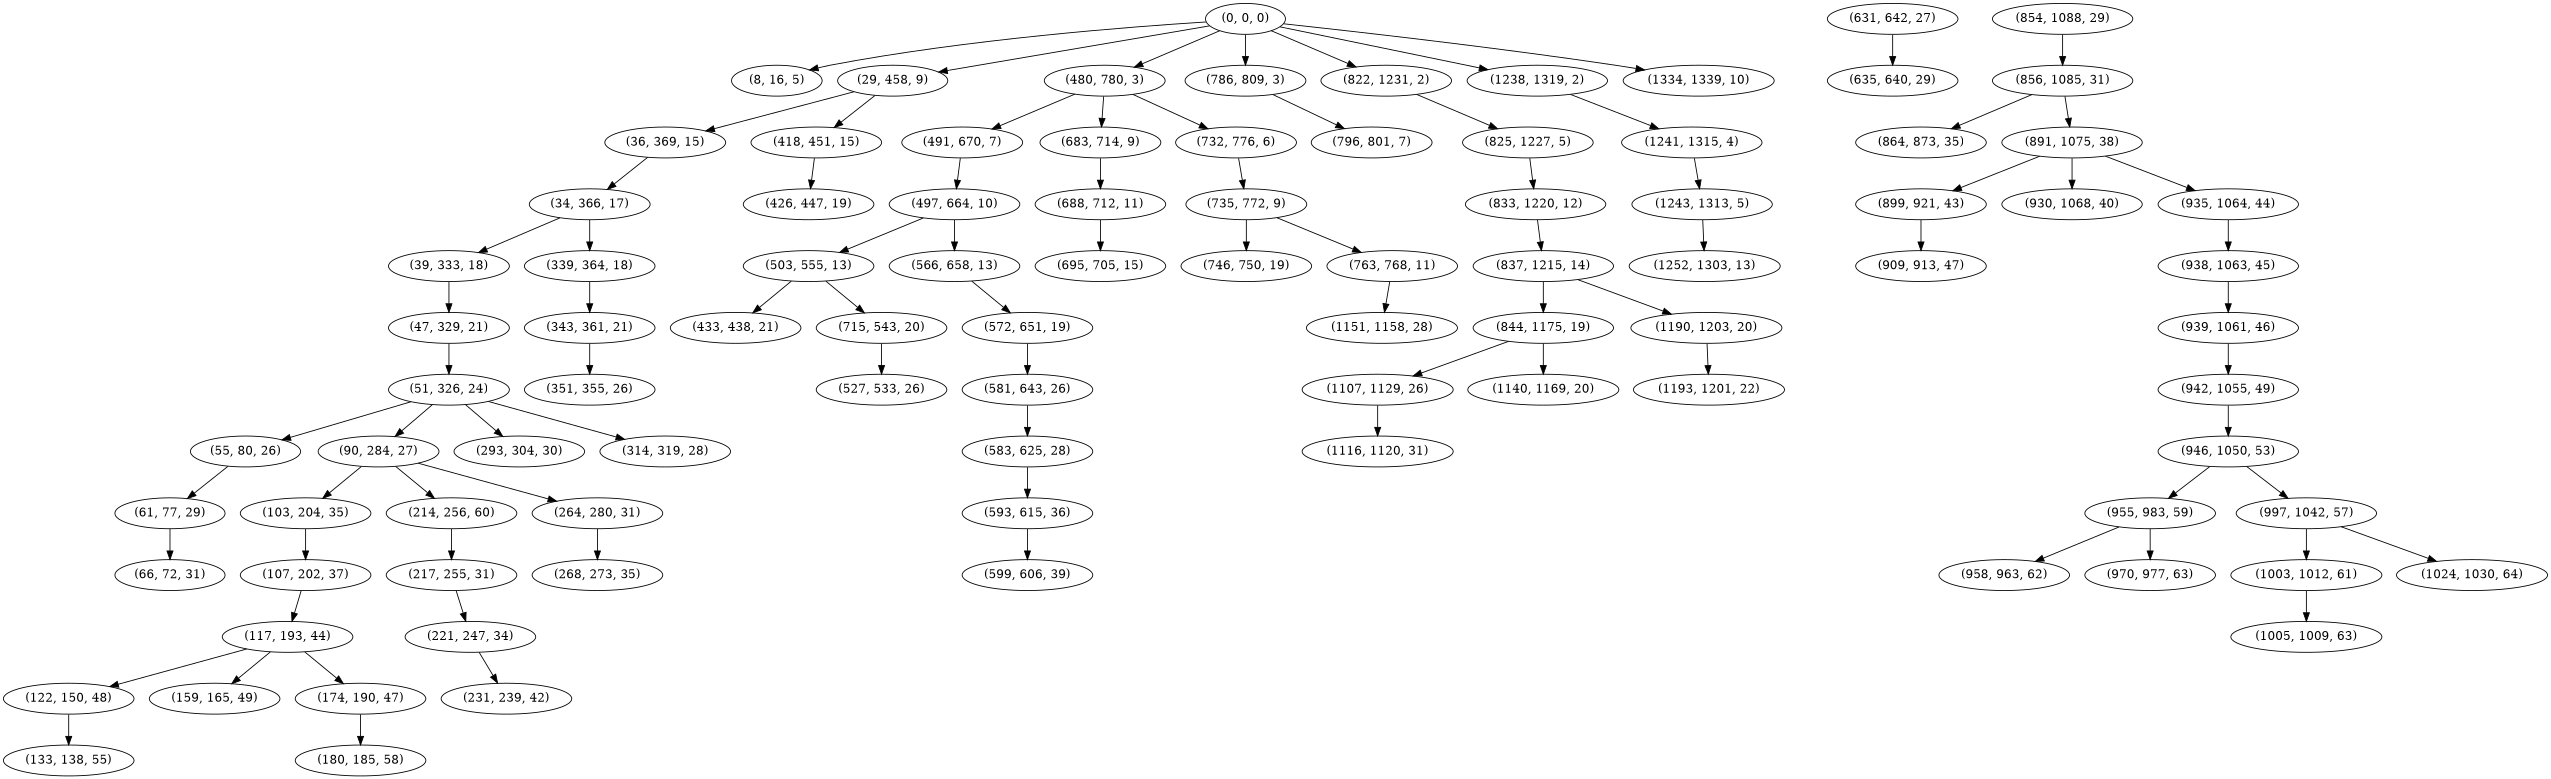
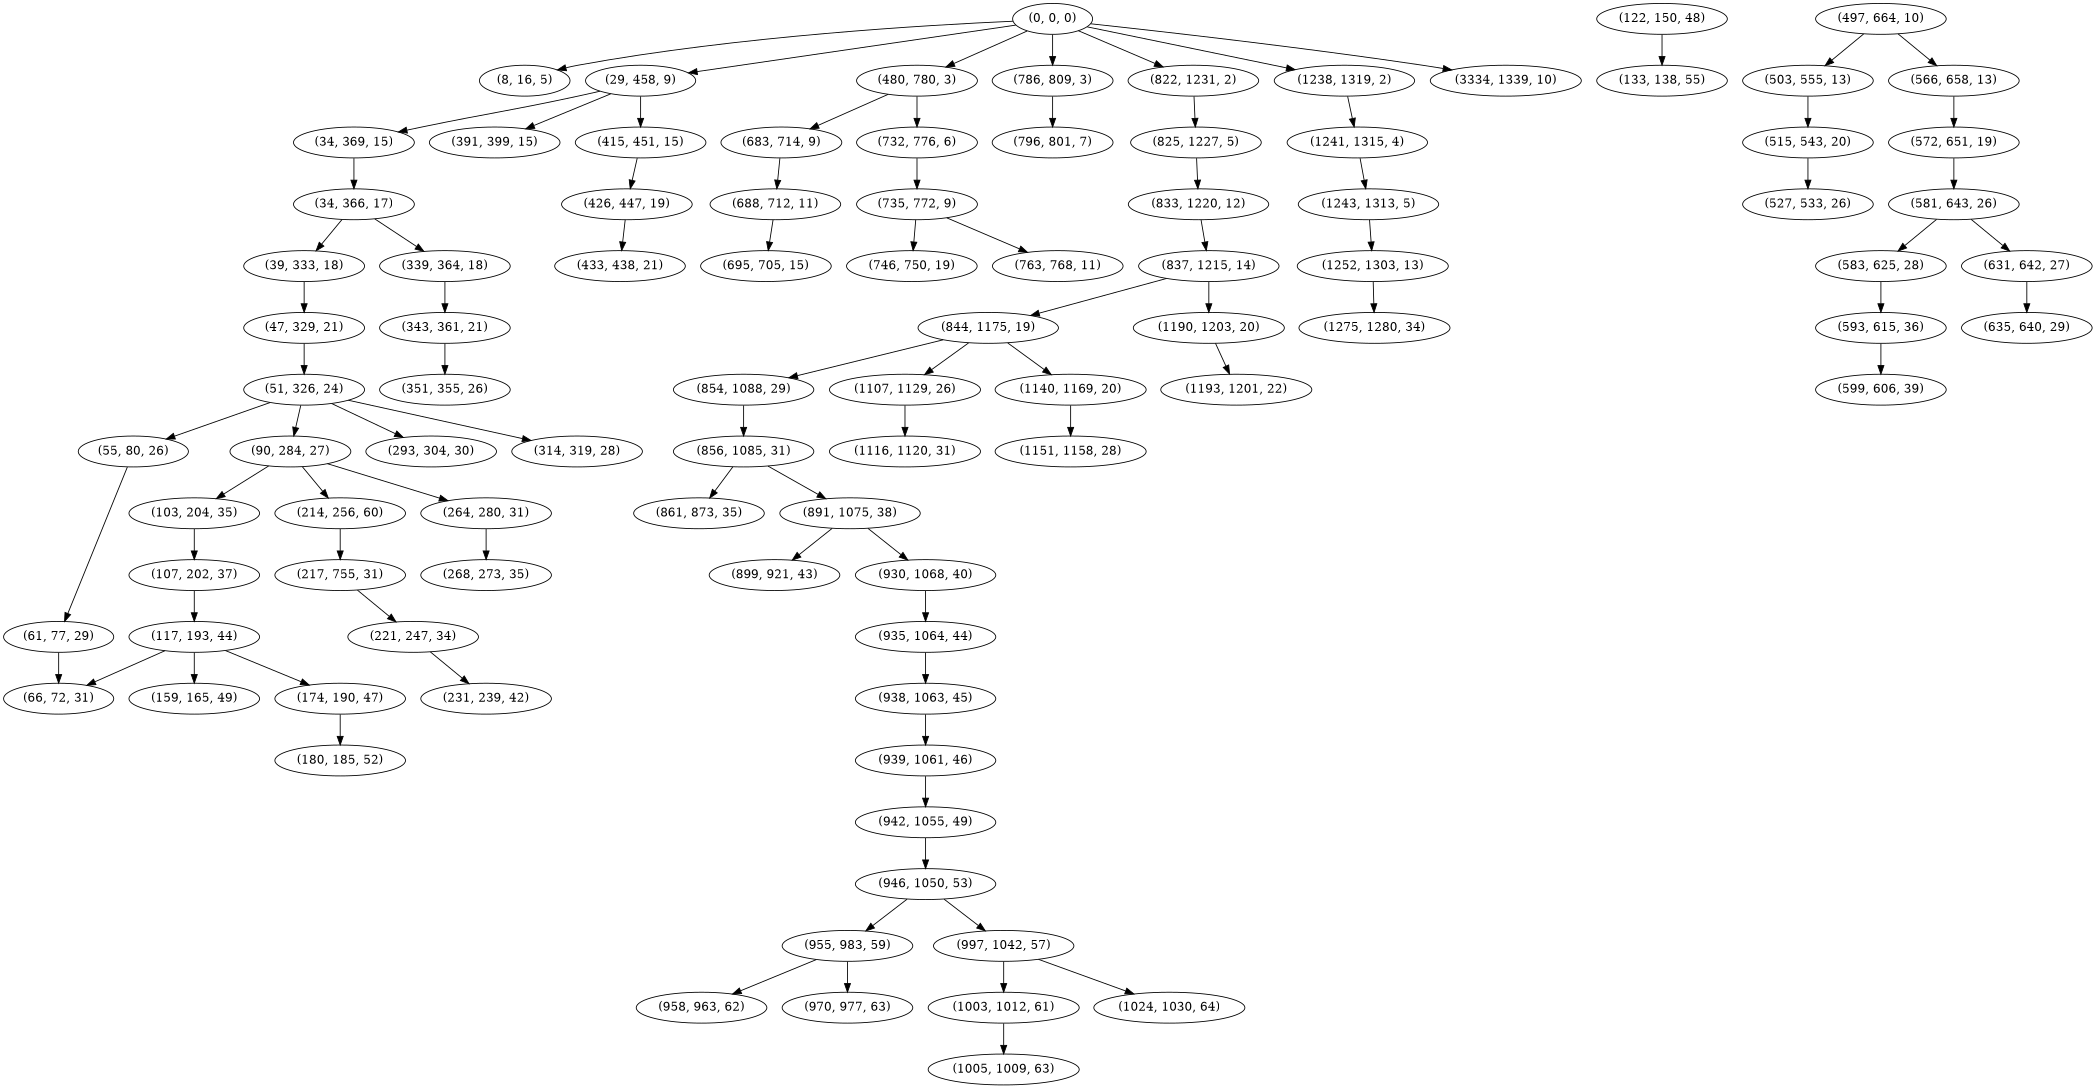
(1699, 81) -> (1506, 81)
none -> (495, 142)
(665, 142) -> (354, 142)
(816, 142) -> (641, 142)
(962, 142) -> none
(1921, 142) -> (699, 513)
(2146, 172) -> (926, 602)
none -> (1987, 232)
(1921, 266) -> none
(1388, 293) -> (1071, 416)
(775, 294) -> (624, 231)
(882, 328) -> (1808, 142)
none -> (1374, 328)
none -> (870, 358)
(452, 575) -> (340, 575)
(182, 667) -> (130, 666)
(361, 760) -> (340, 760)
